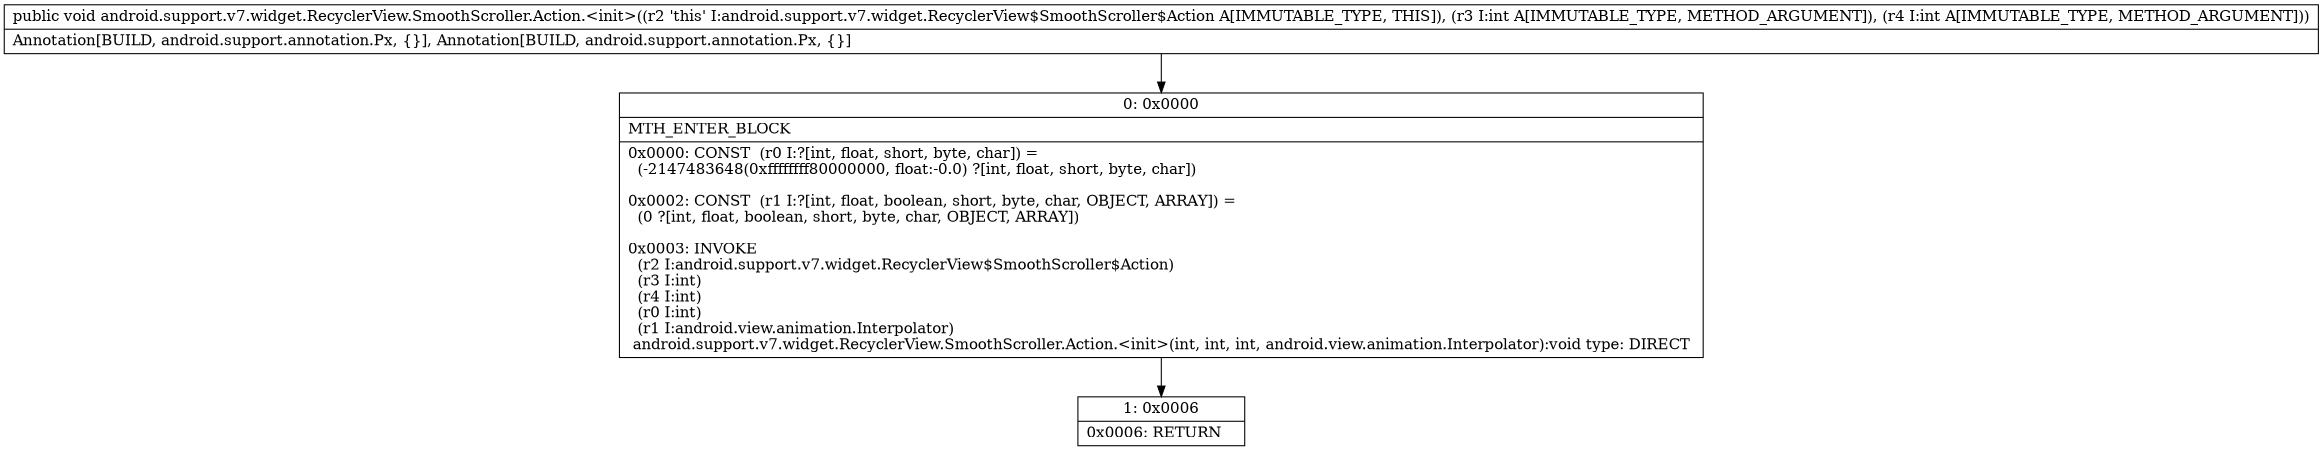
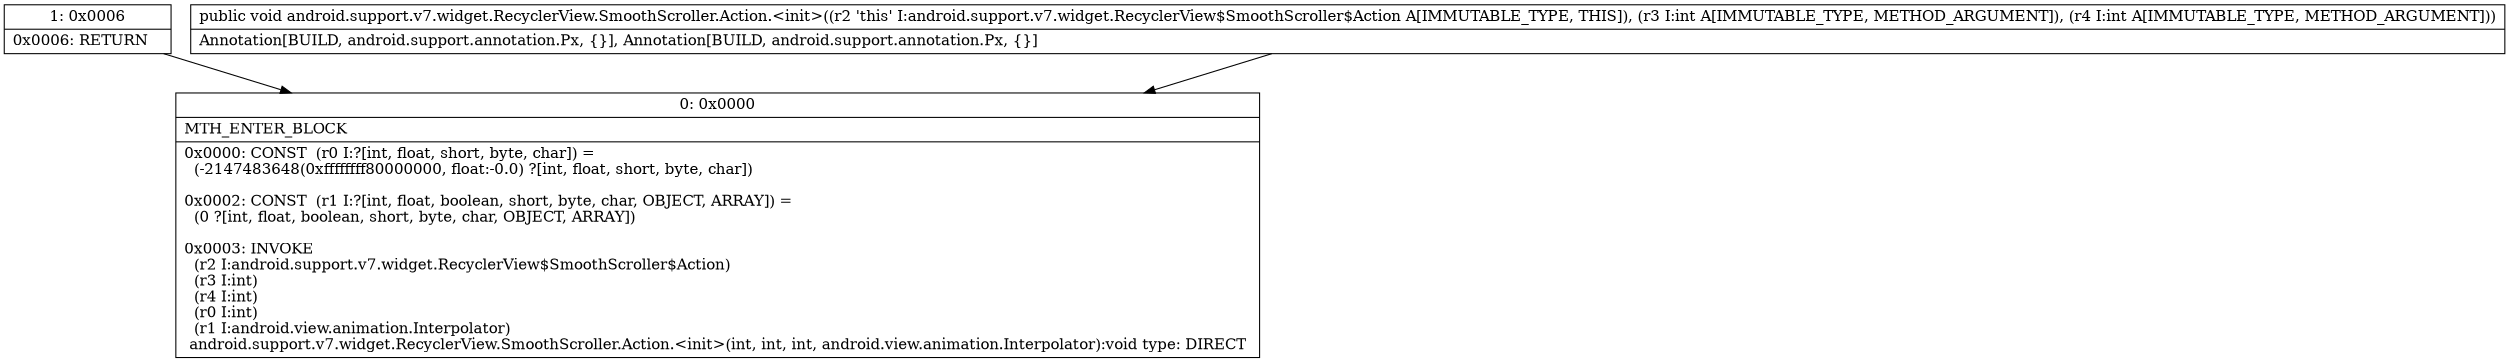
(1161, 372) -> (222, 72)
